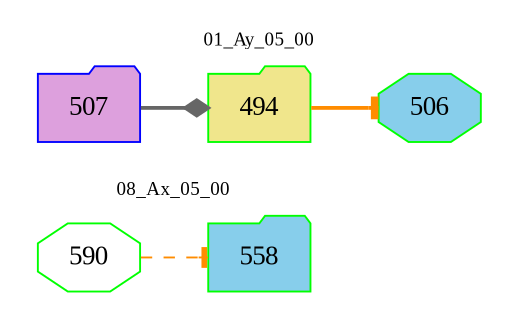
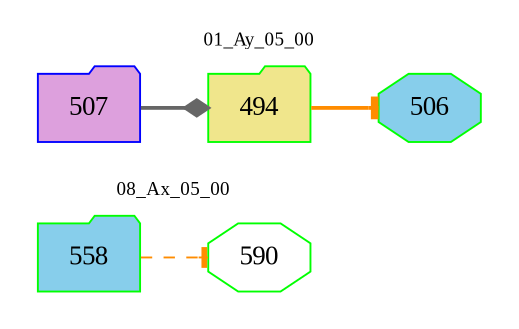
(170, 257) -> (170, 257)
